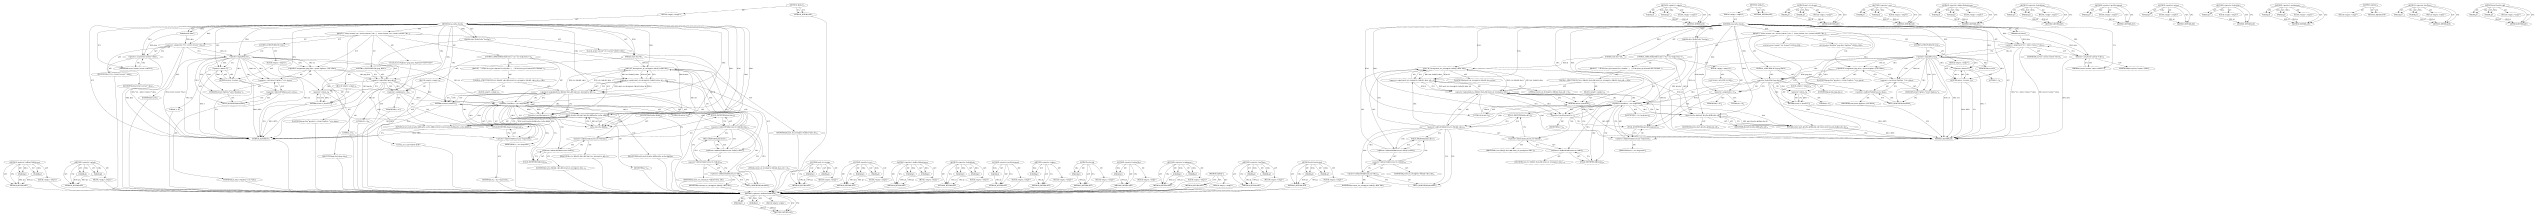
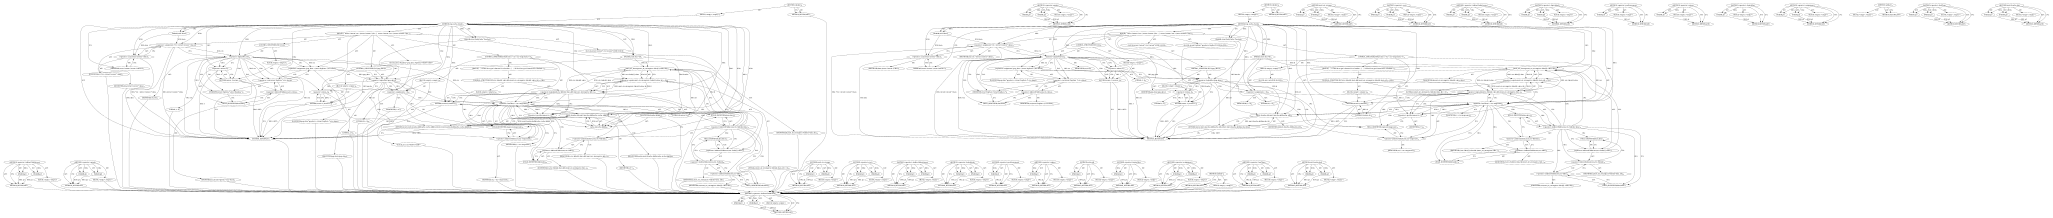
(1700, 127) -> none
